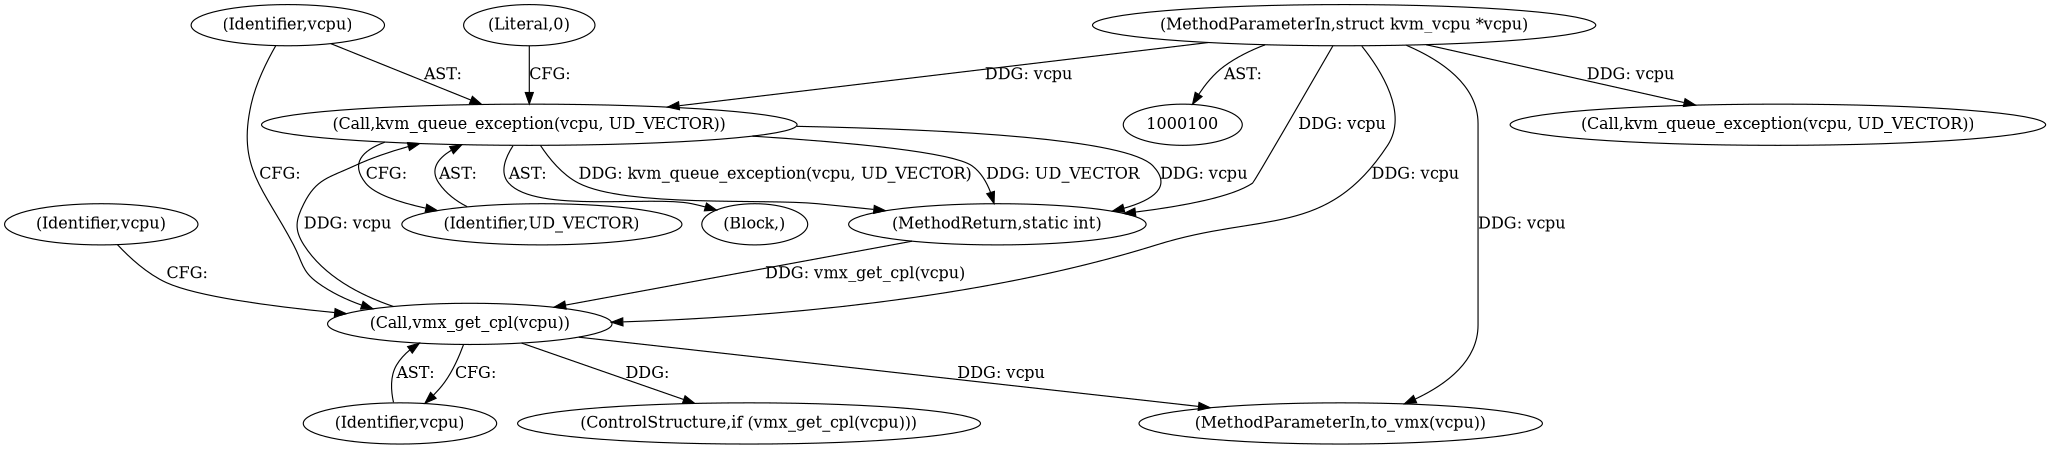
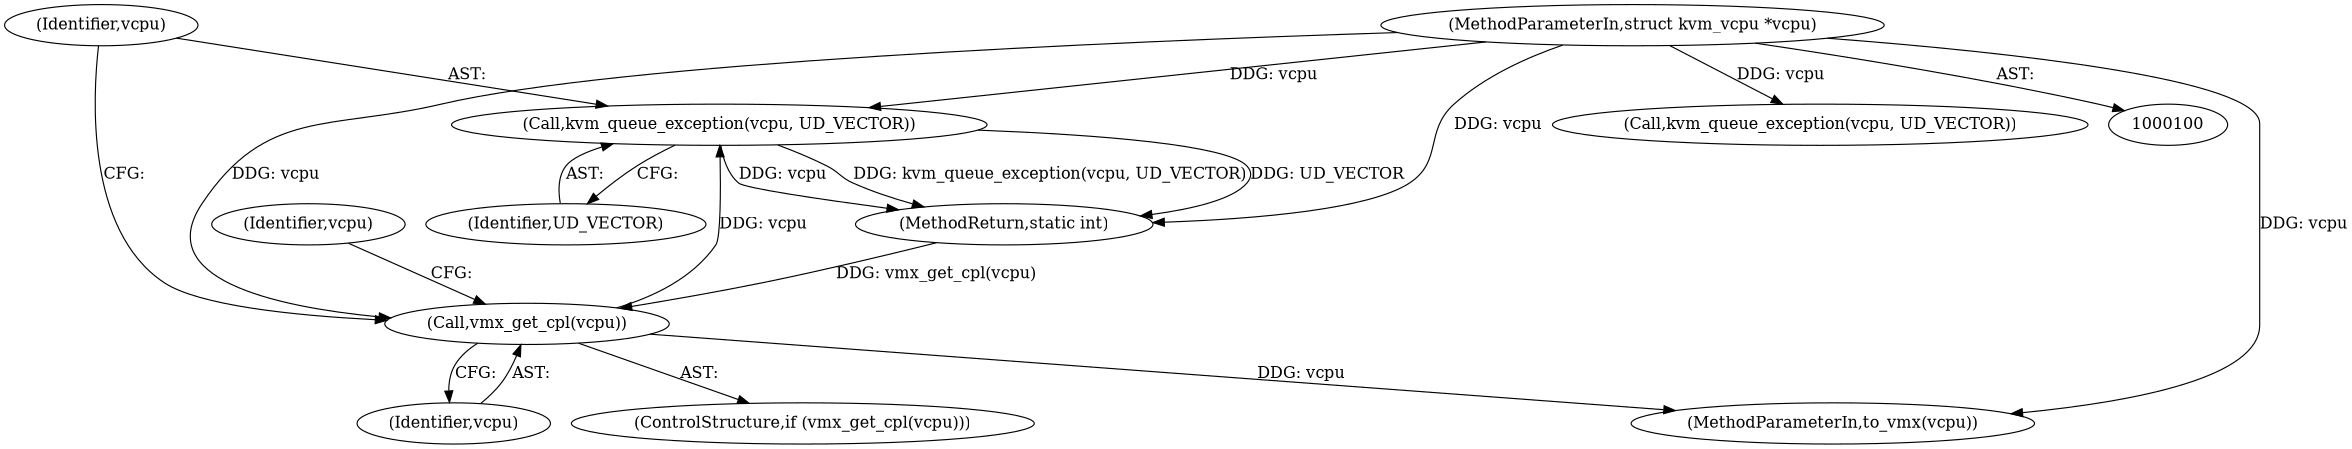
(529, 25) -> none
(755, 224) -> none
(650, 374) -> (702, 374)
